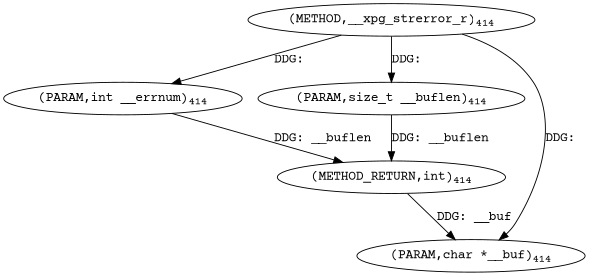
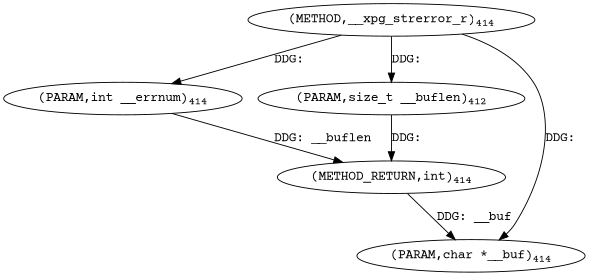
(477, 97) -> (477, 97)
(440, 138) -> (410, 138)
